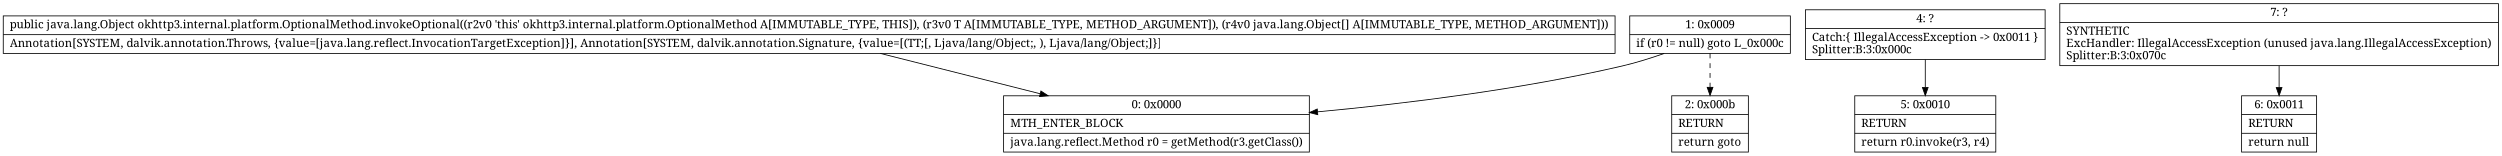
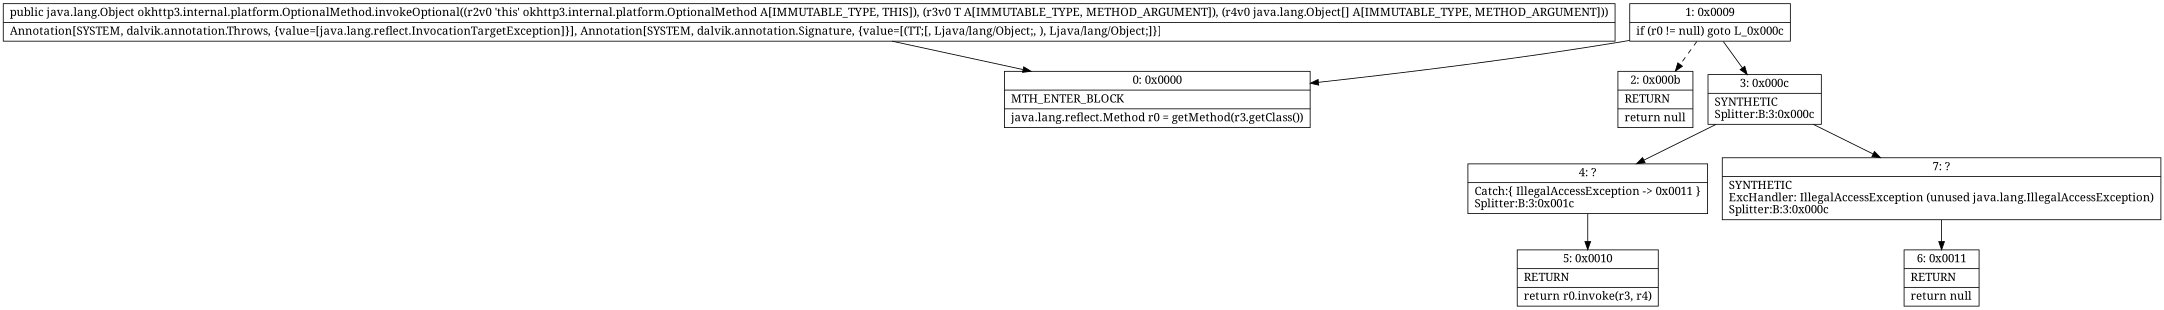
(1862, 50) -> (1525, 204)
(2116, 56) -> (1779, 210)
none -> (1765, 99)
(1710, 142) -> (1655, 118)
